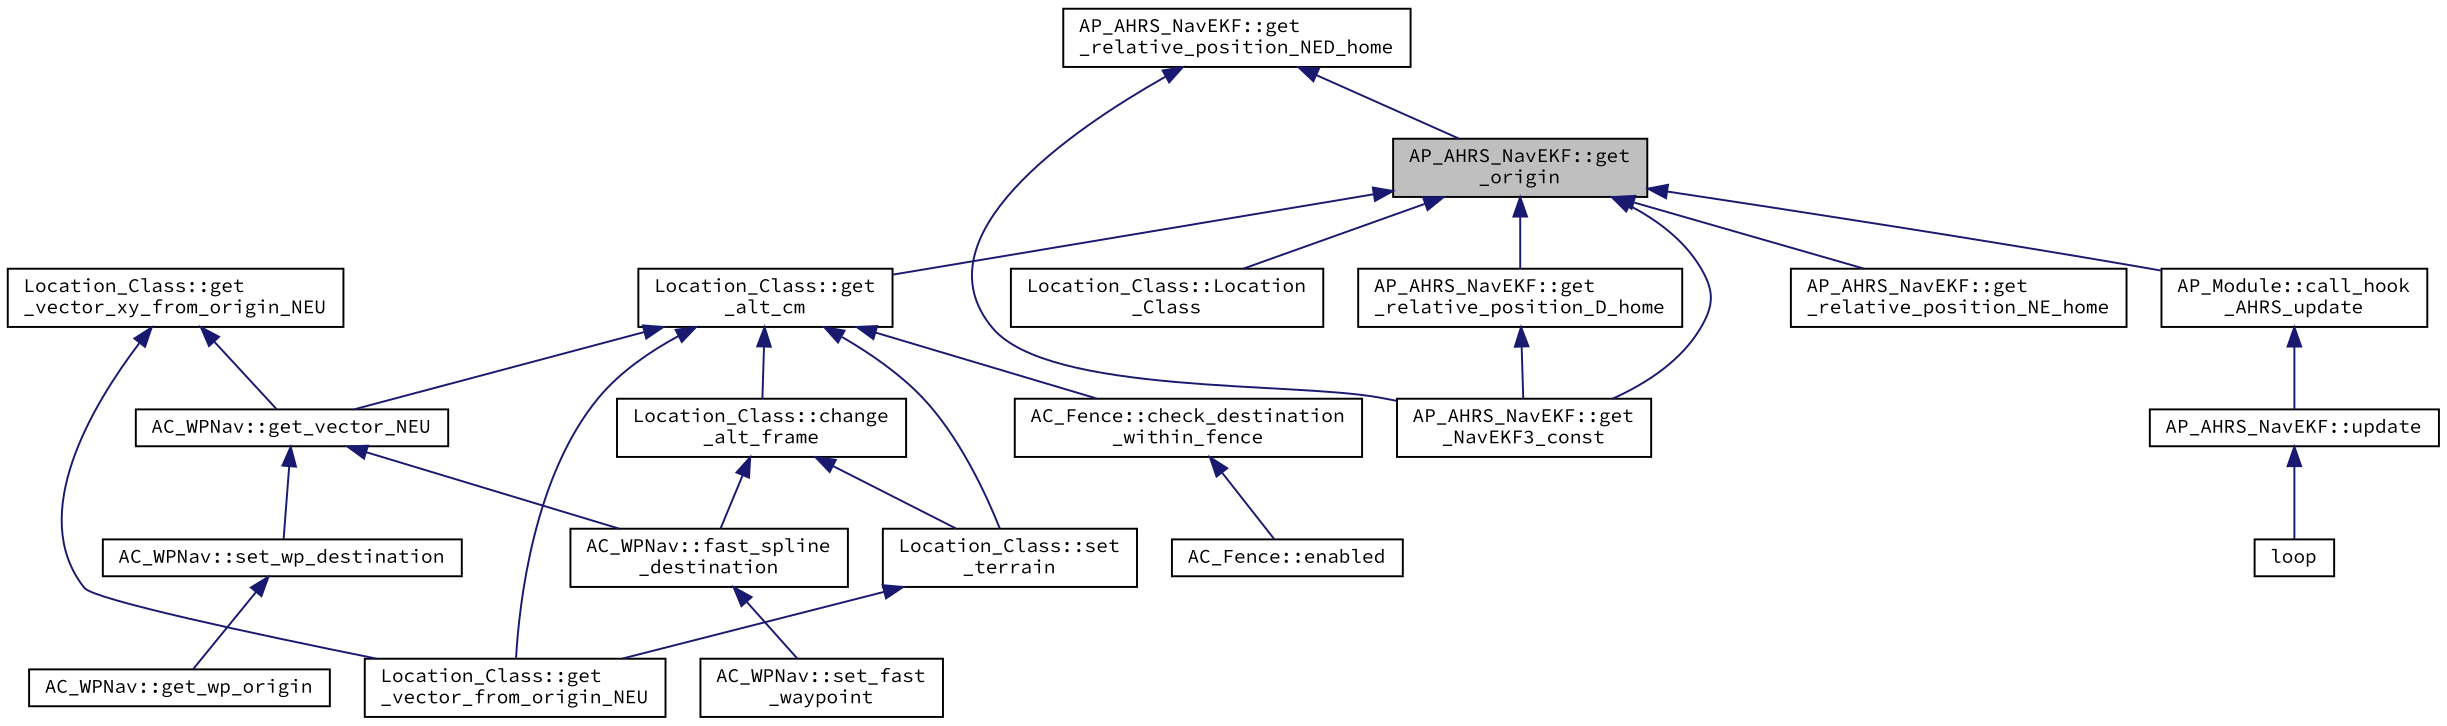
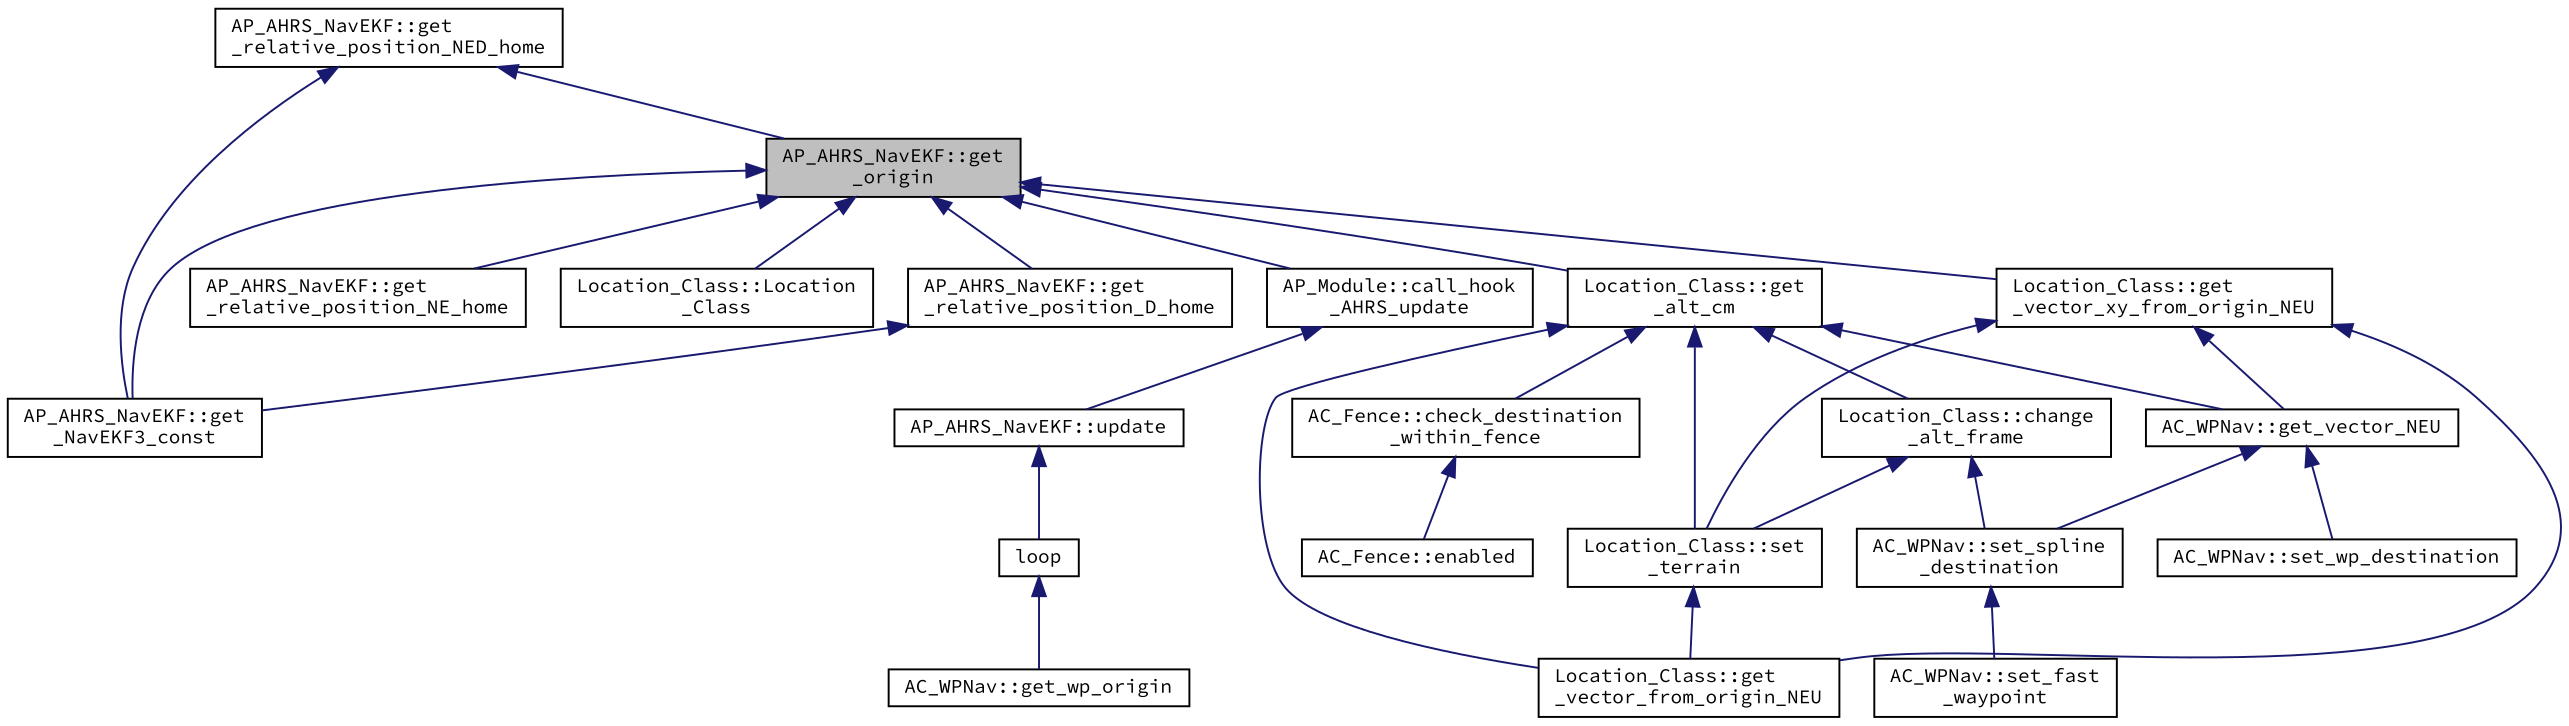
none -> (1518, 232)
none -> (1814, 392)
(709, 558) -> (1990, 558)
(218, 638) -> (1039, 633)
